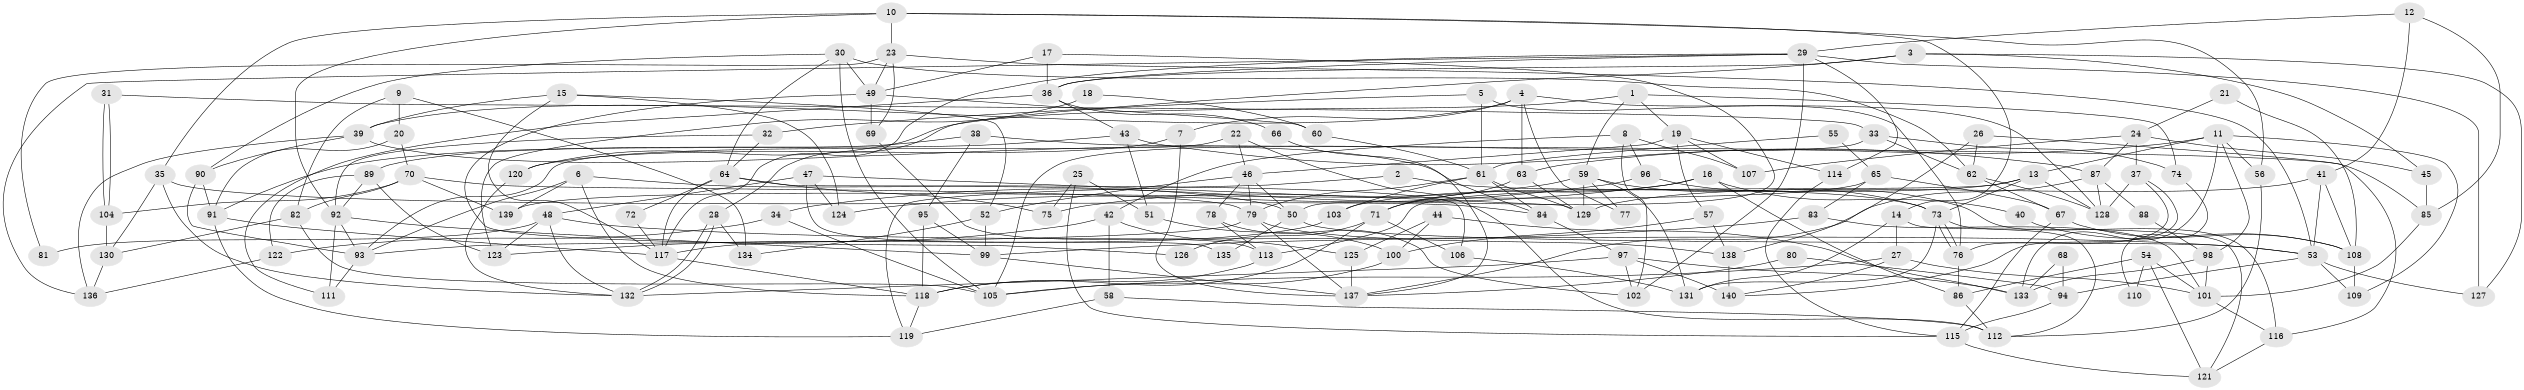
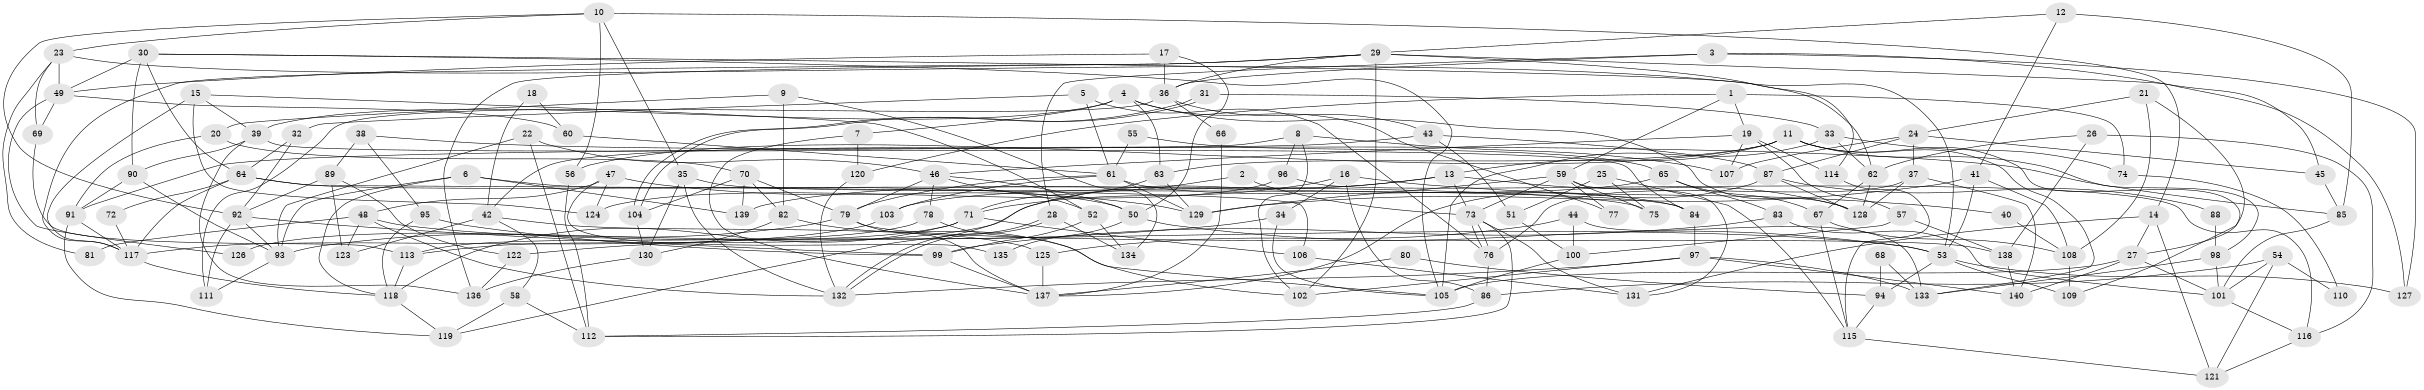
(742, 125) -> (502, 138)
none -> (2241, 186)
